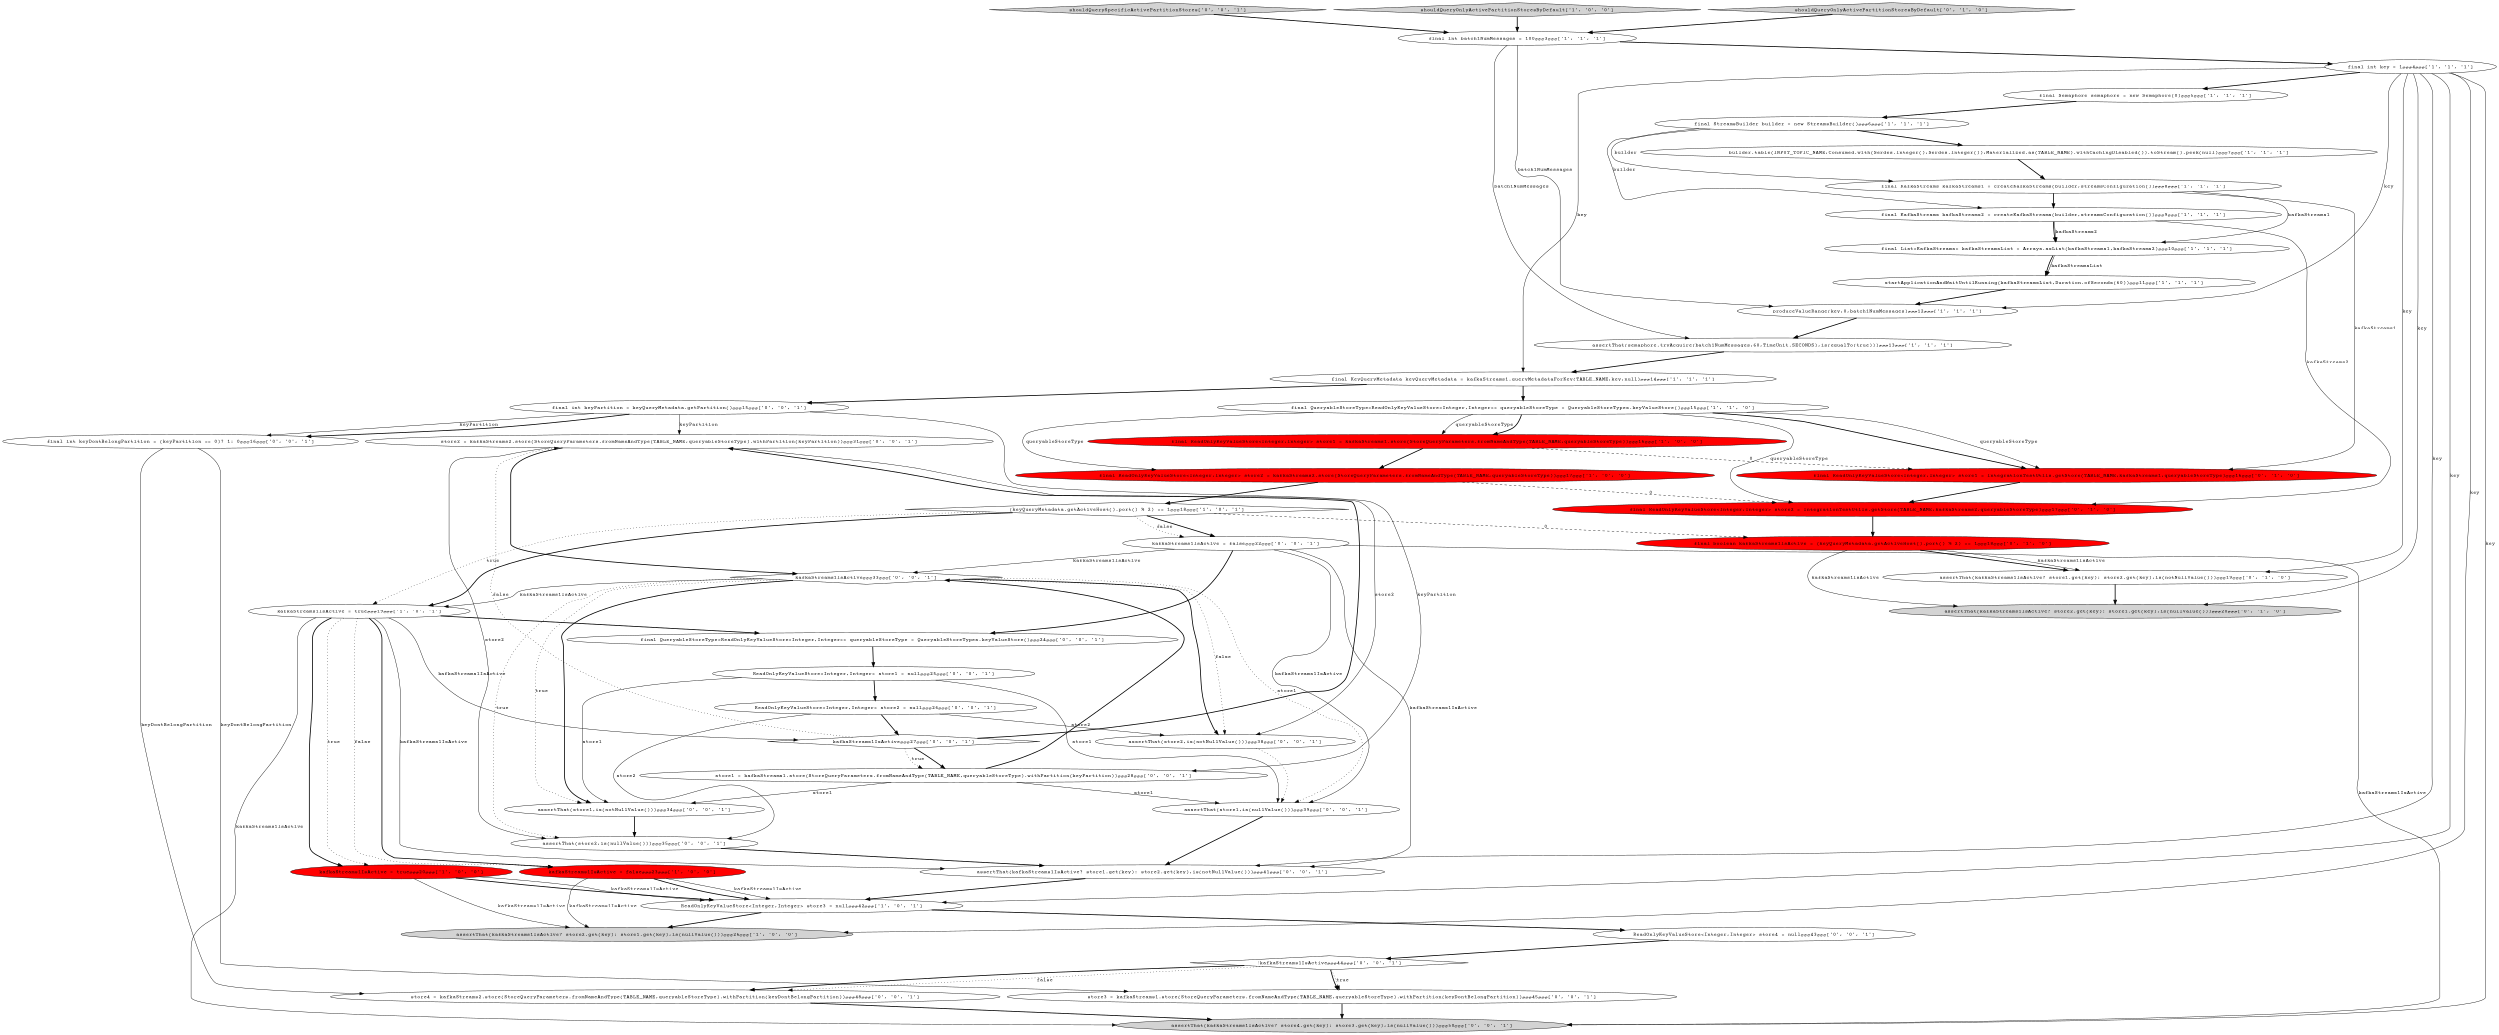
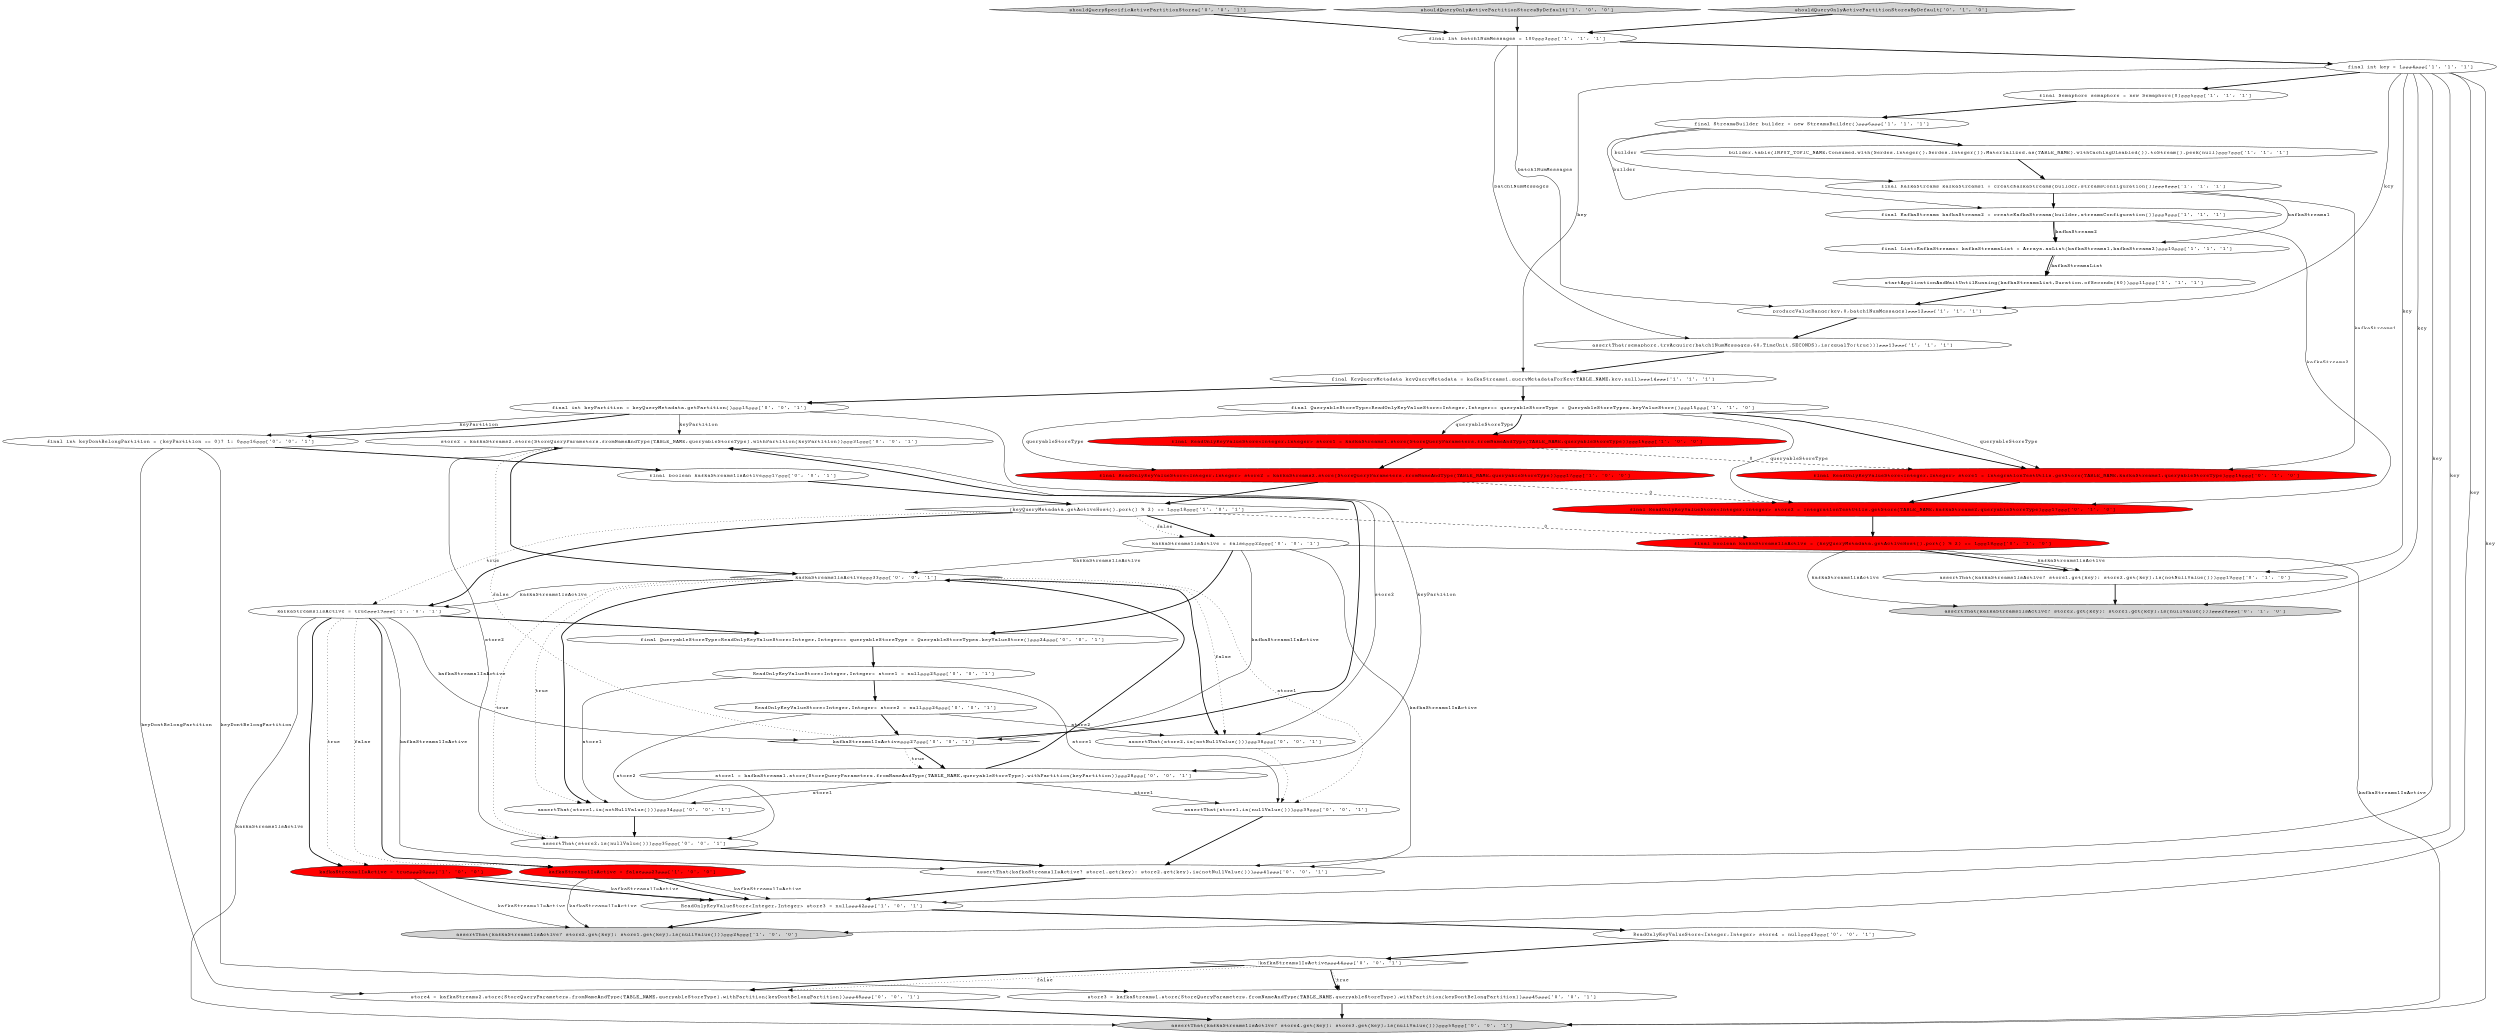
none -> (743, 475)
(1275, 680) -> (1187, 700)
